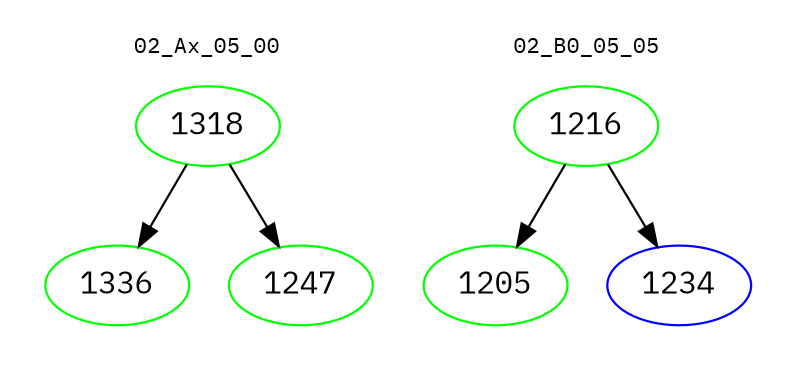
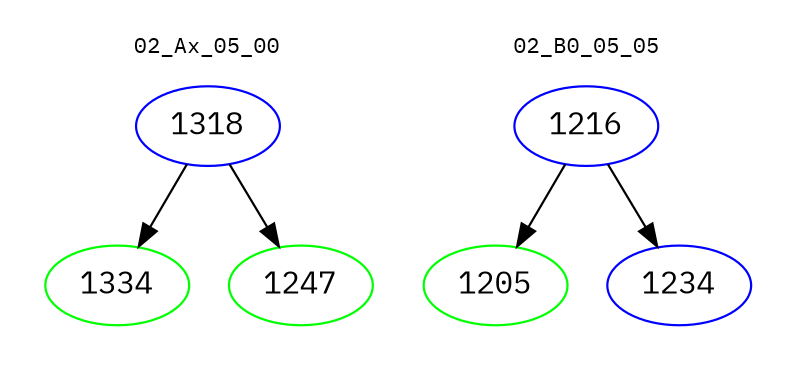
(208, 126) -> (208, 126)
(586, 126) -> (586, 126)
(117, 285) -> (117, 285)
